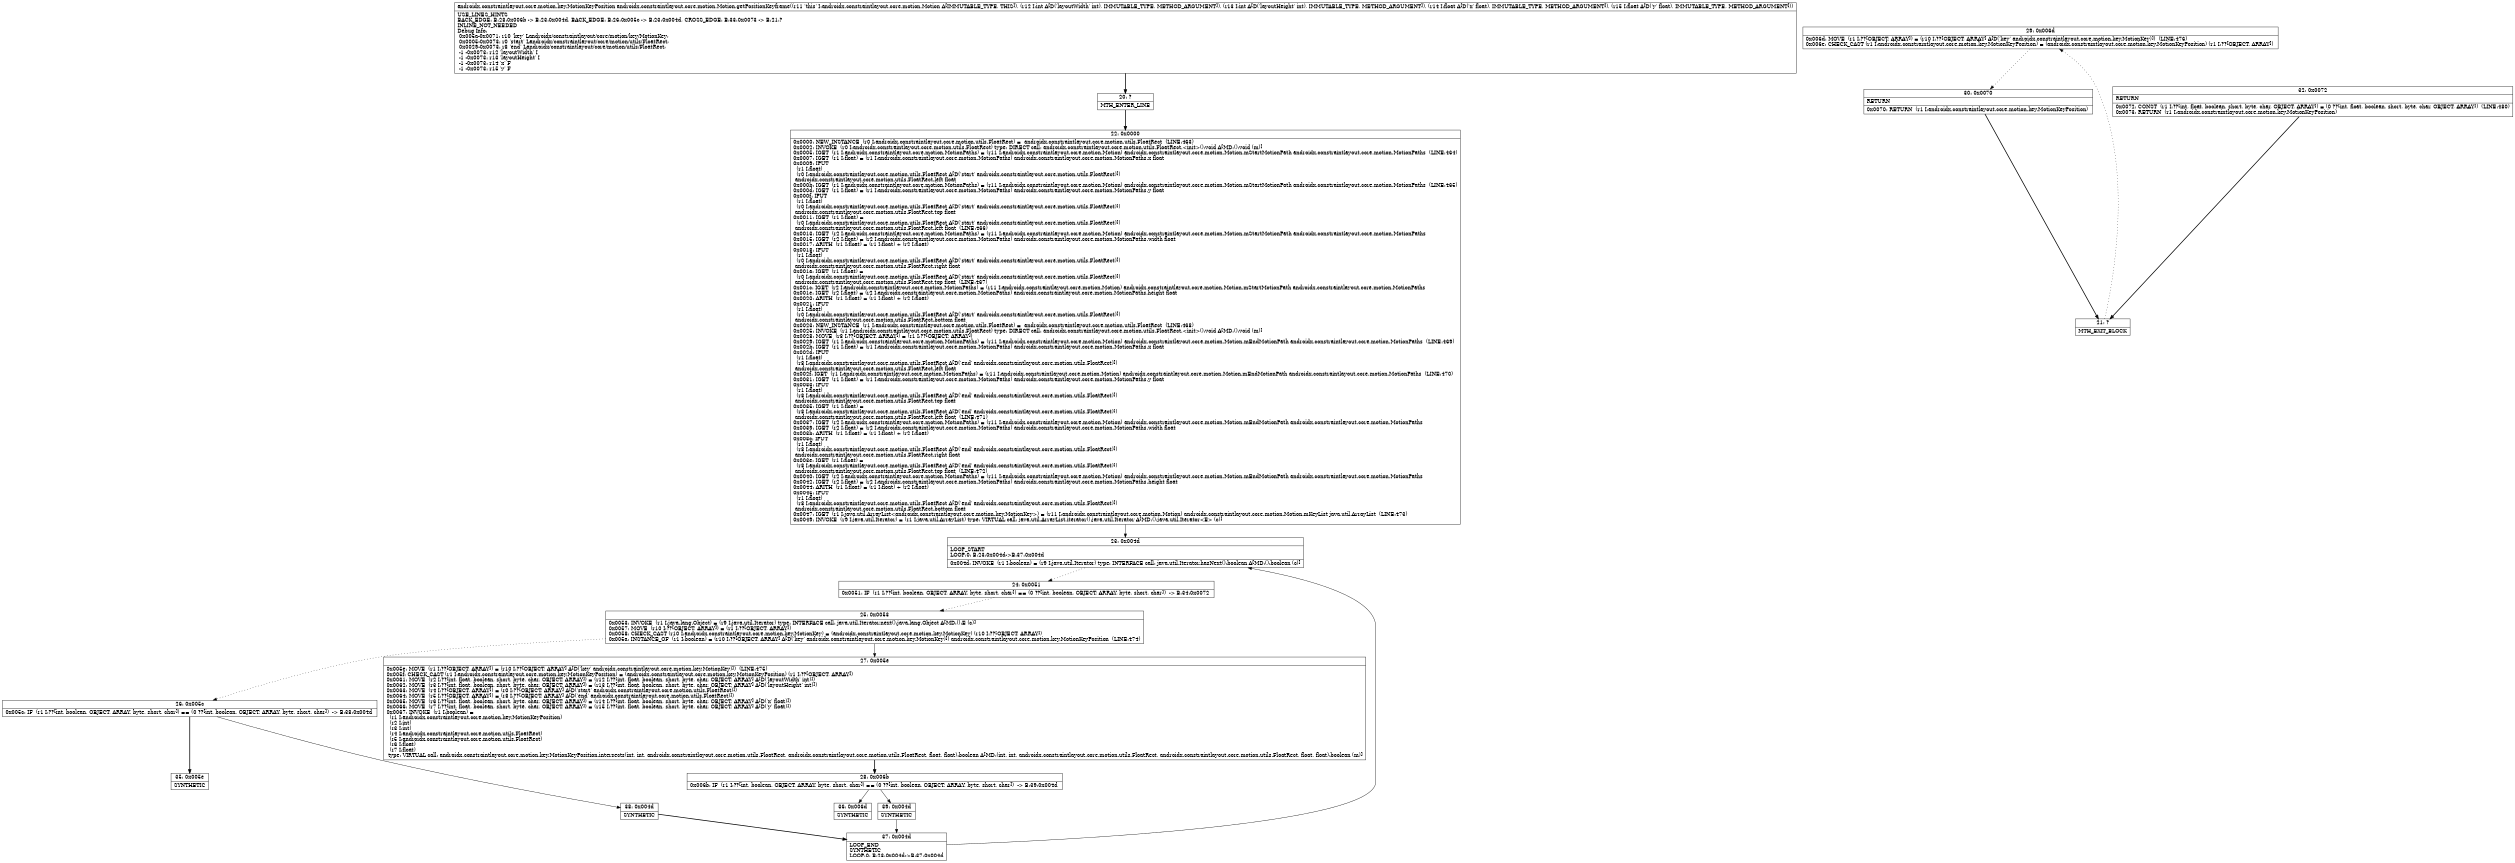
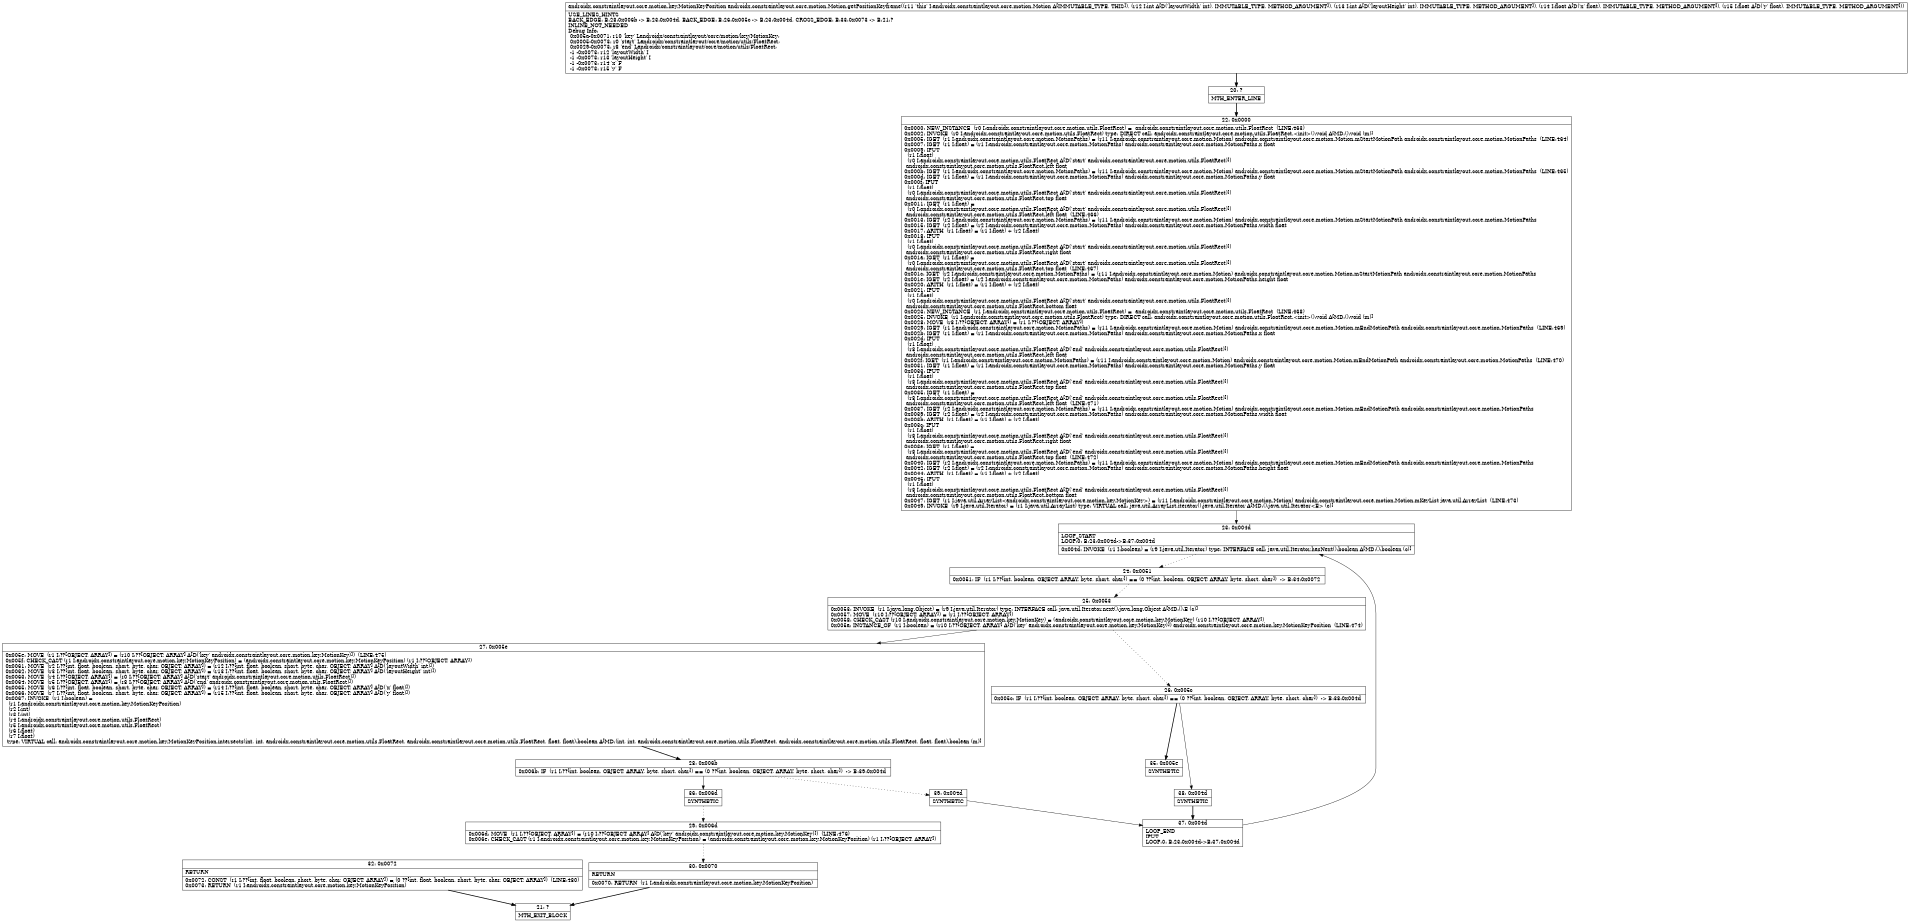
(2117, 177) -> (703, 812)
(885, 795) -> (848, 785)
(865, 851) -> (1152, 837)
